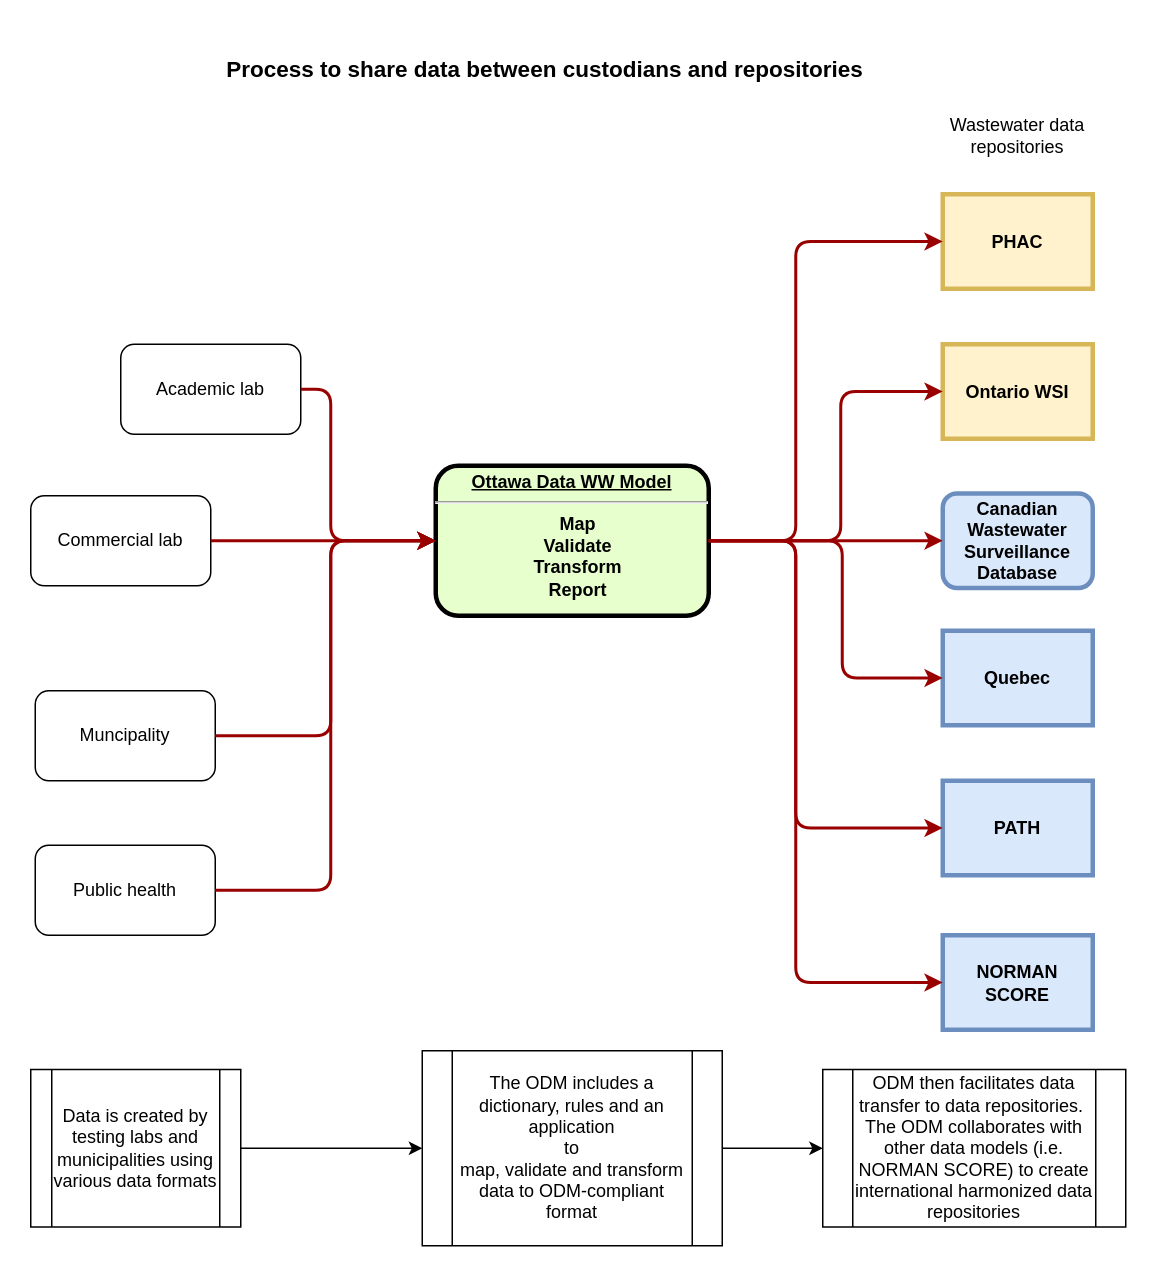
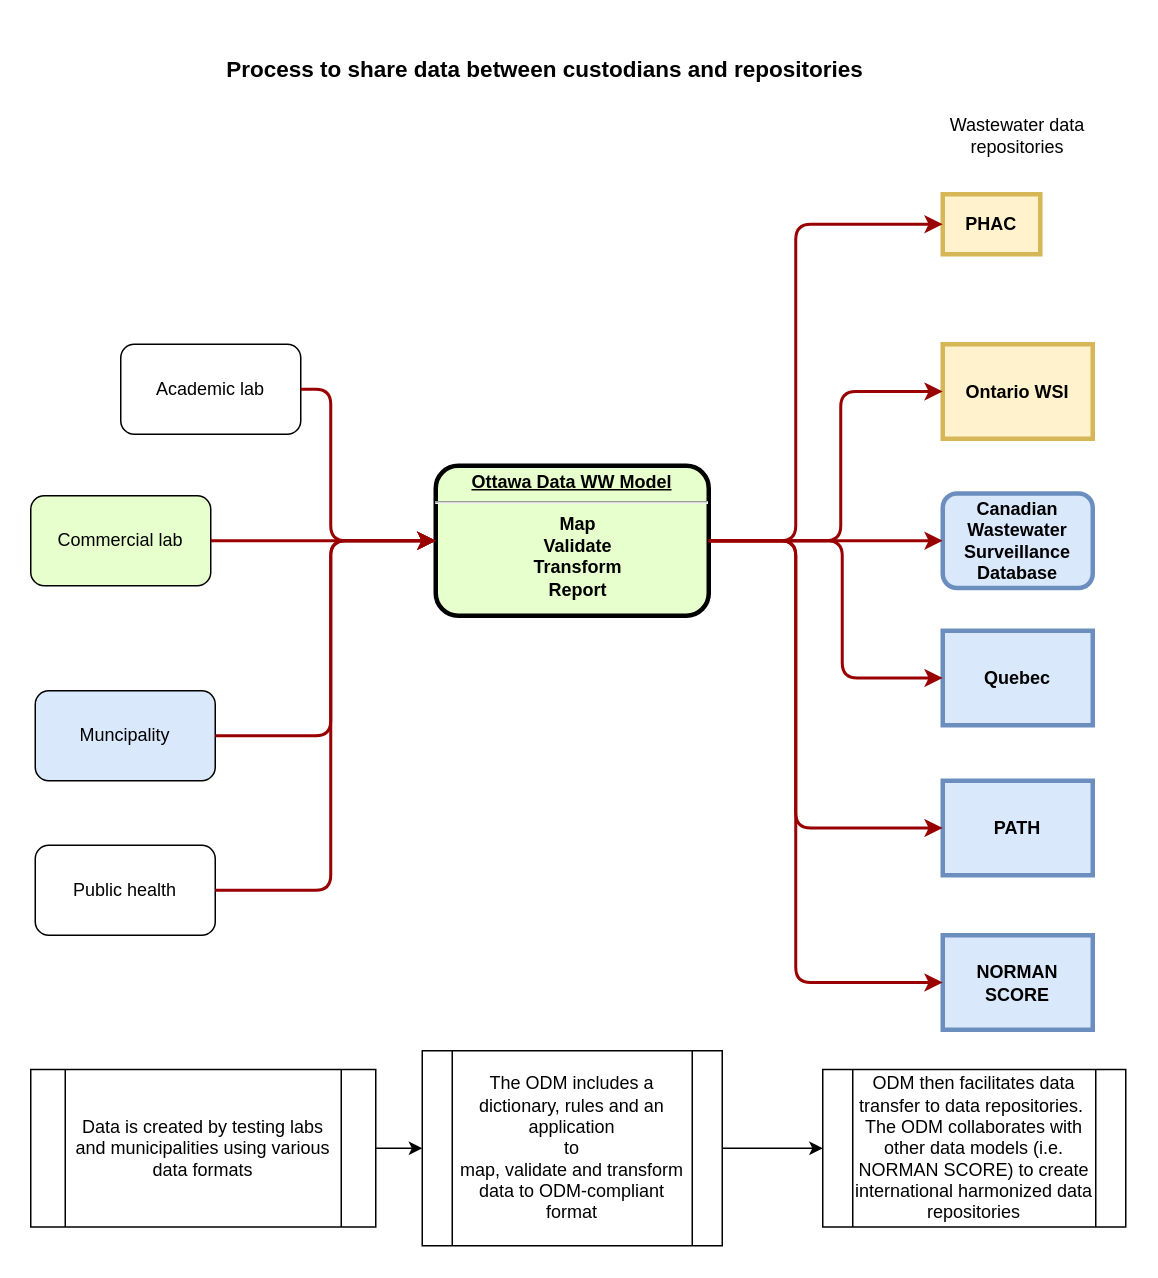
(1018, 242) -> (992, 224)
(121, 541) -> (121, 541)
(125, 736) -> (125, 736)
(136, 1148) -> (203, 1148)
